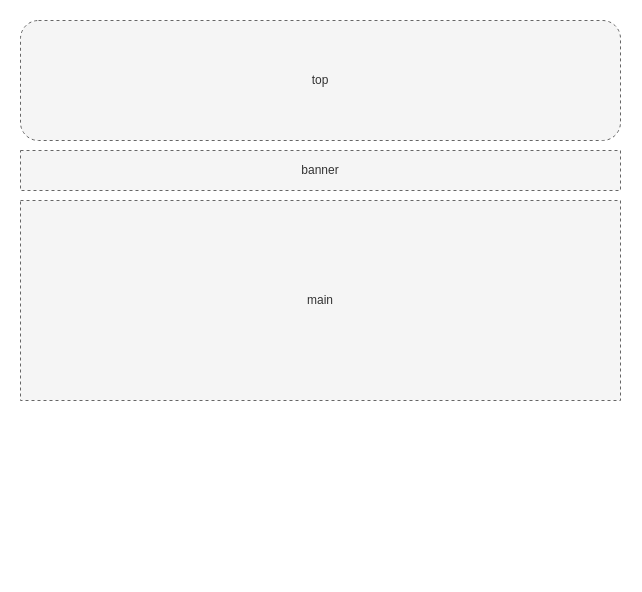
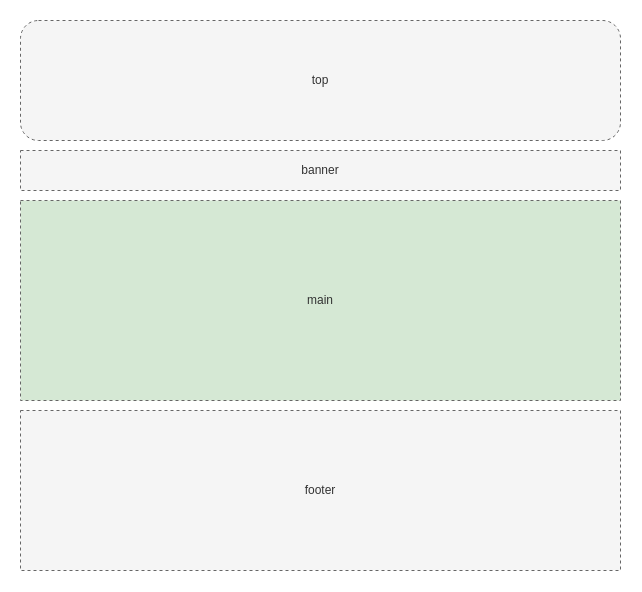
(321, 301) -> (321, 301)
none -> (321, 491)
